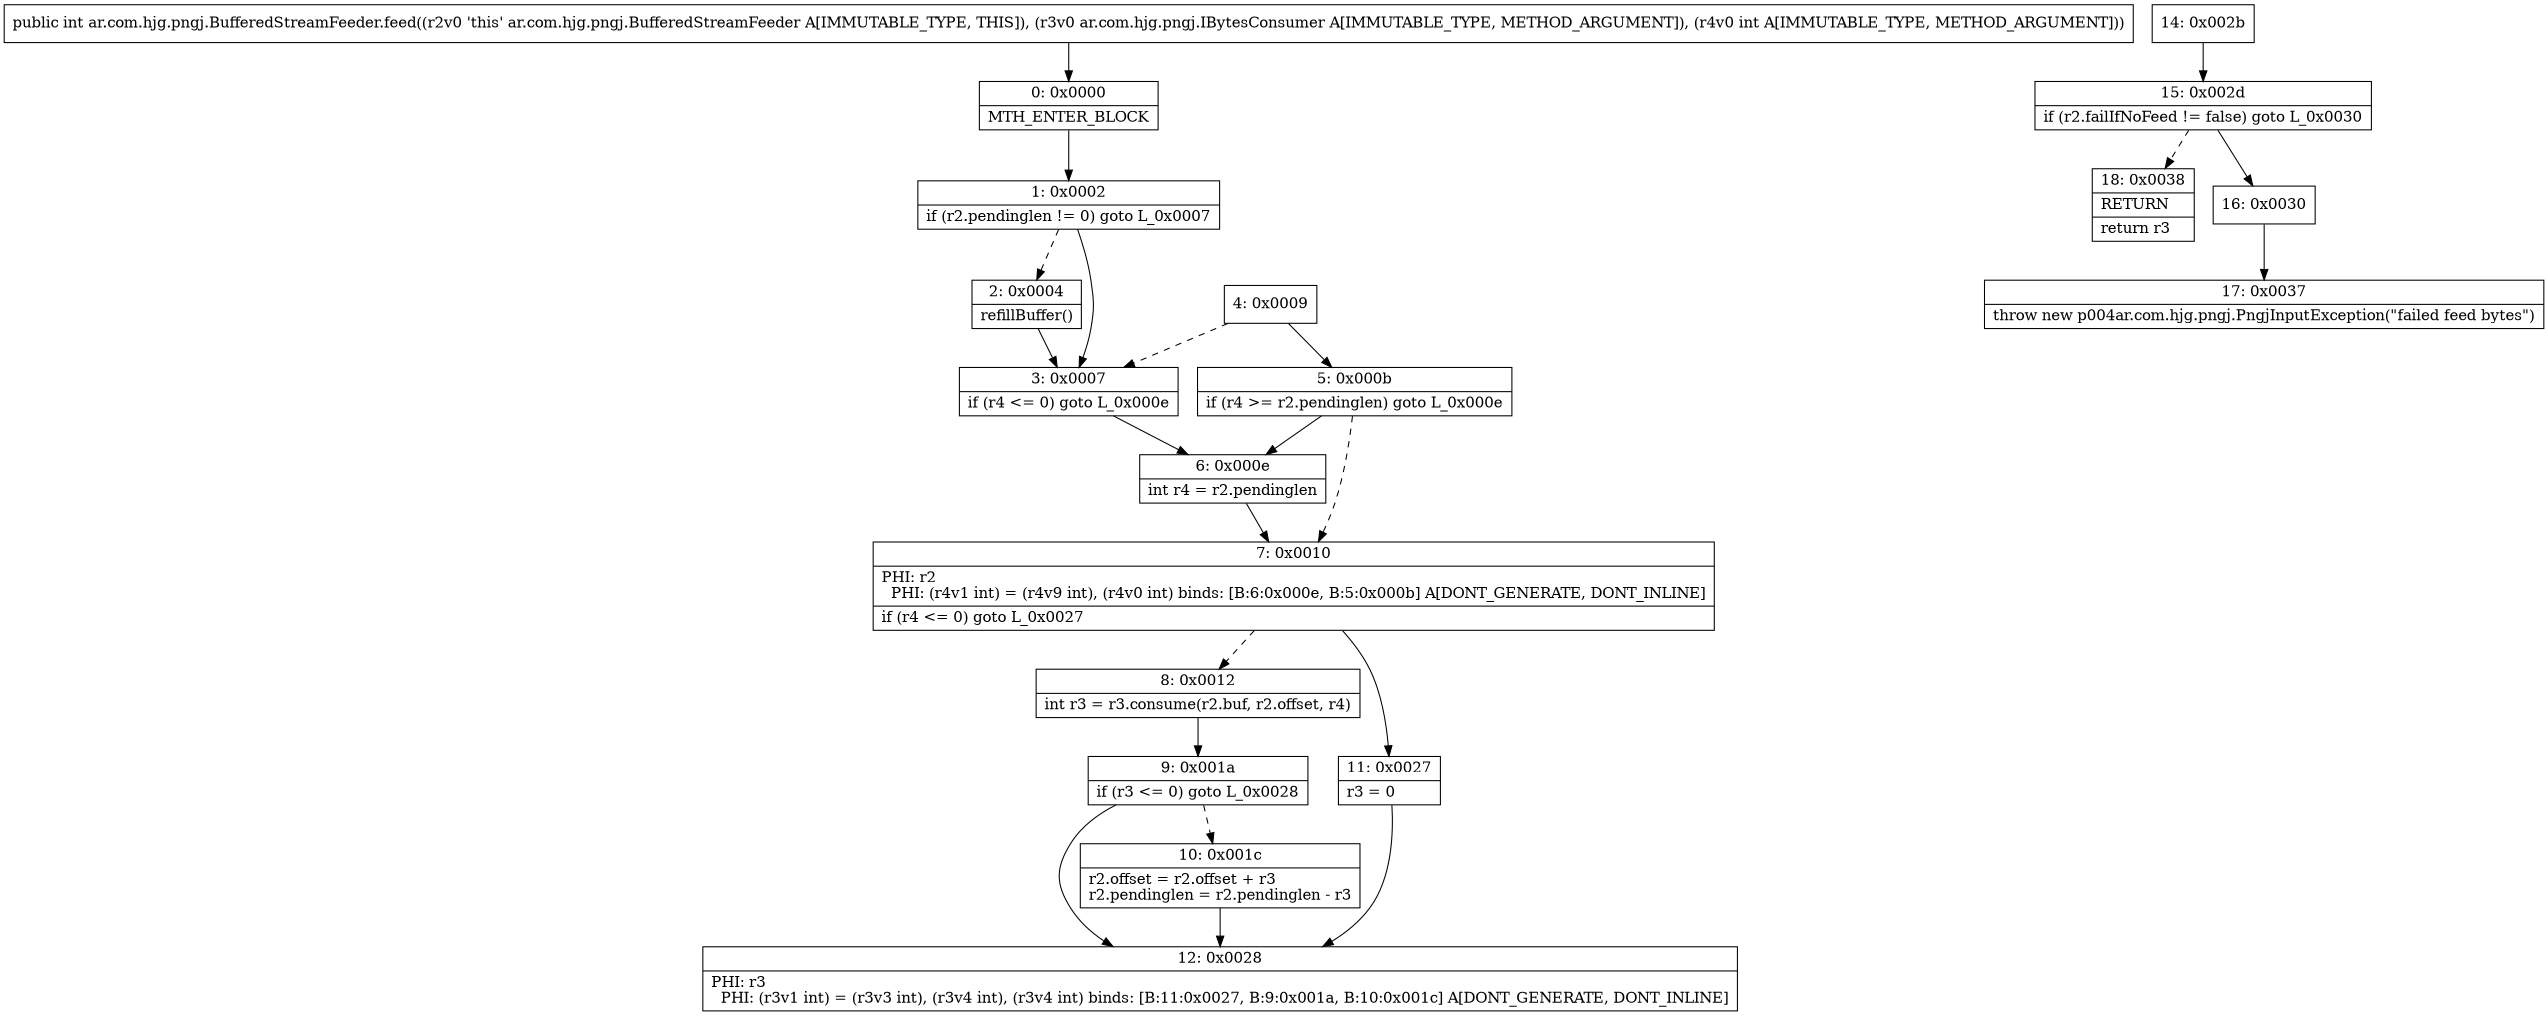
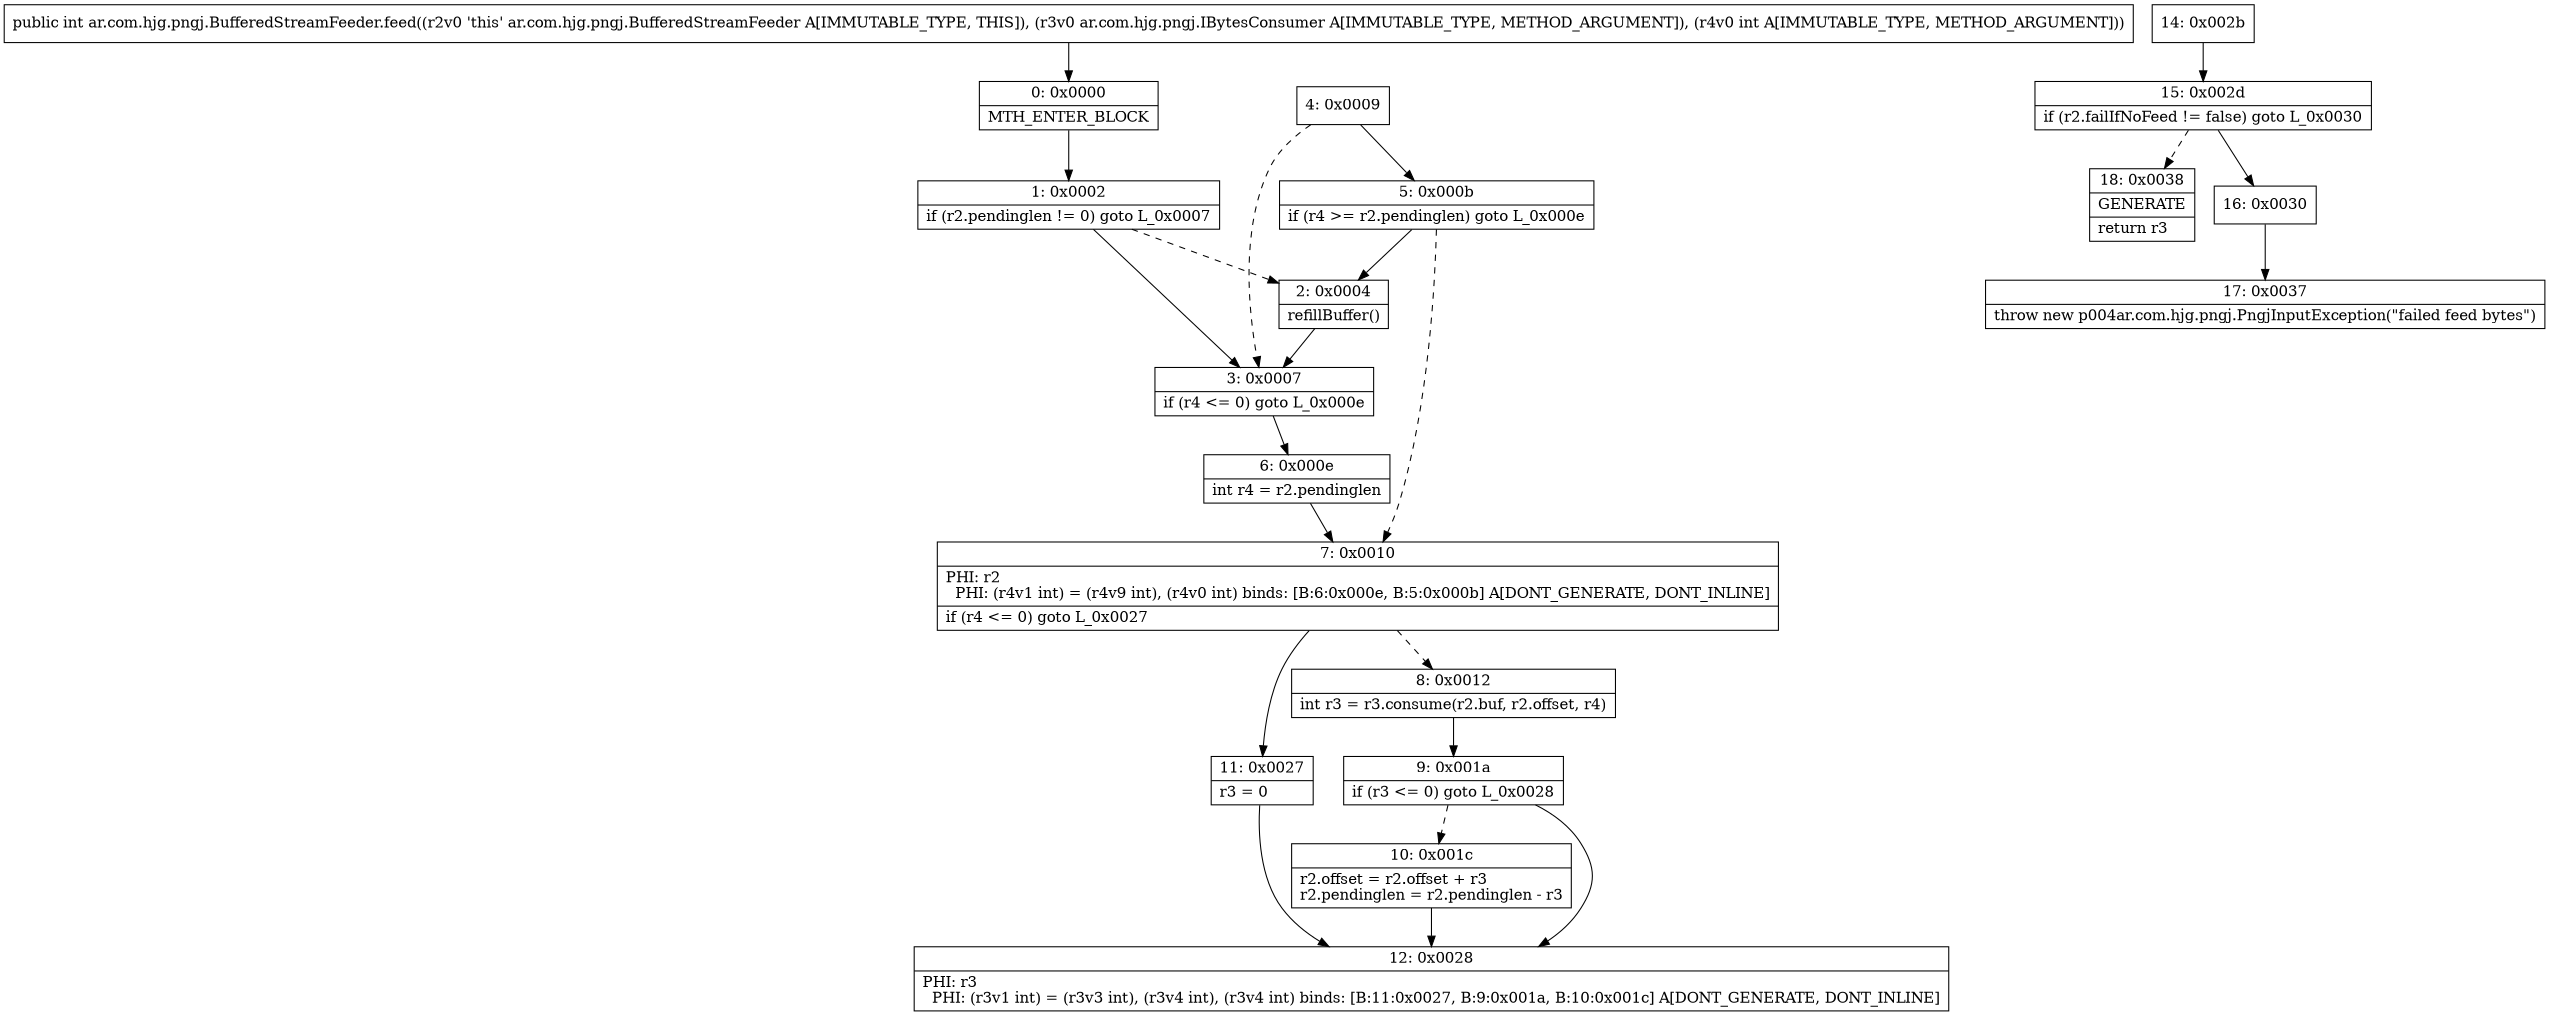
(2135, 204) -> (2142, 204)
(1298, 432) -> (1389, 251)
